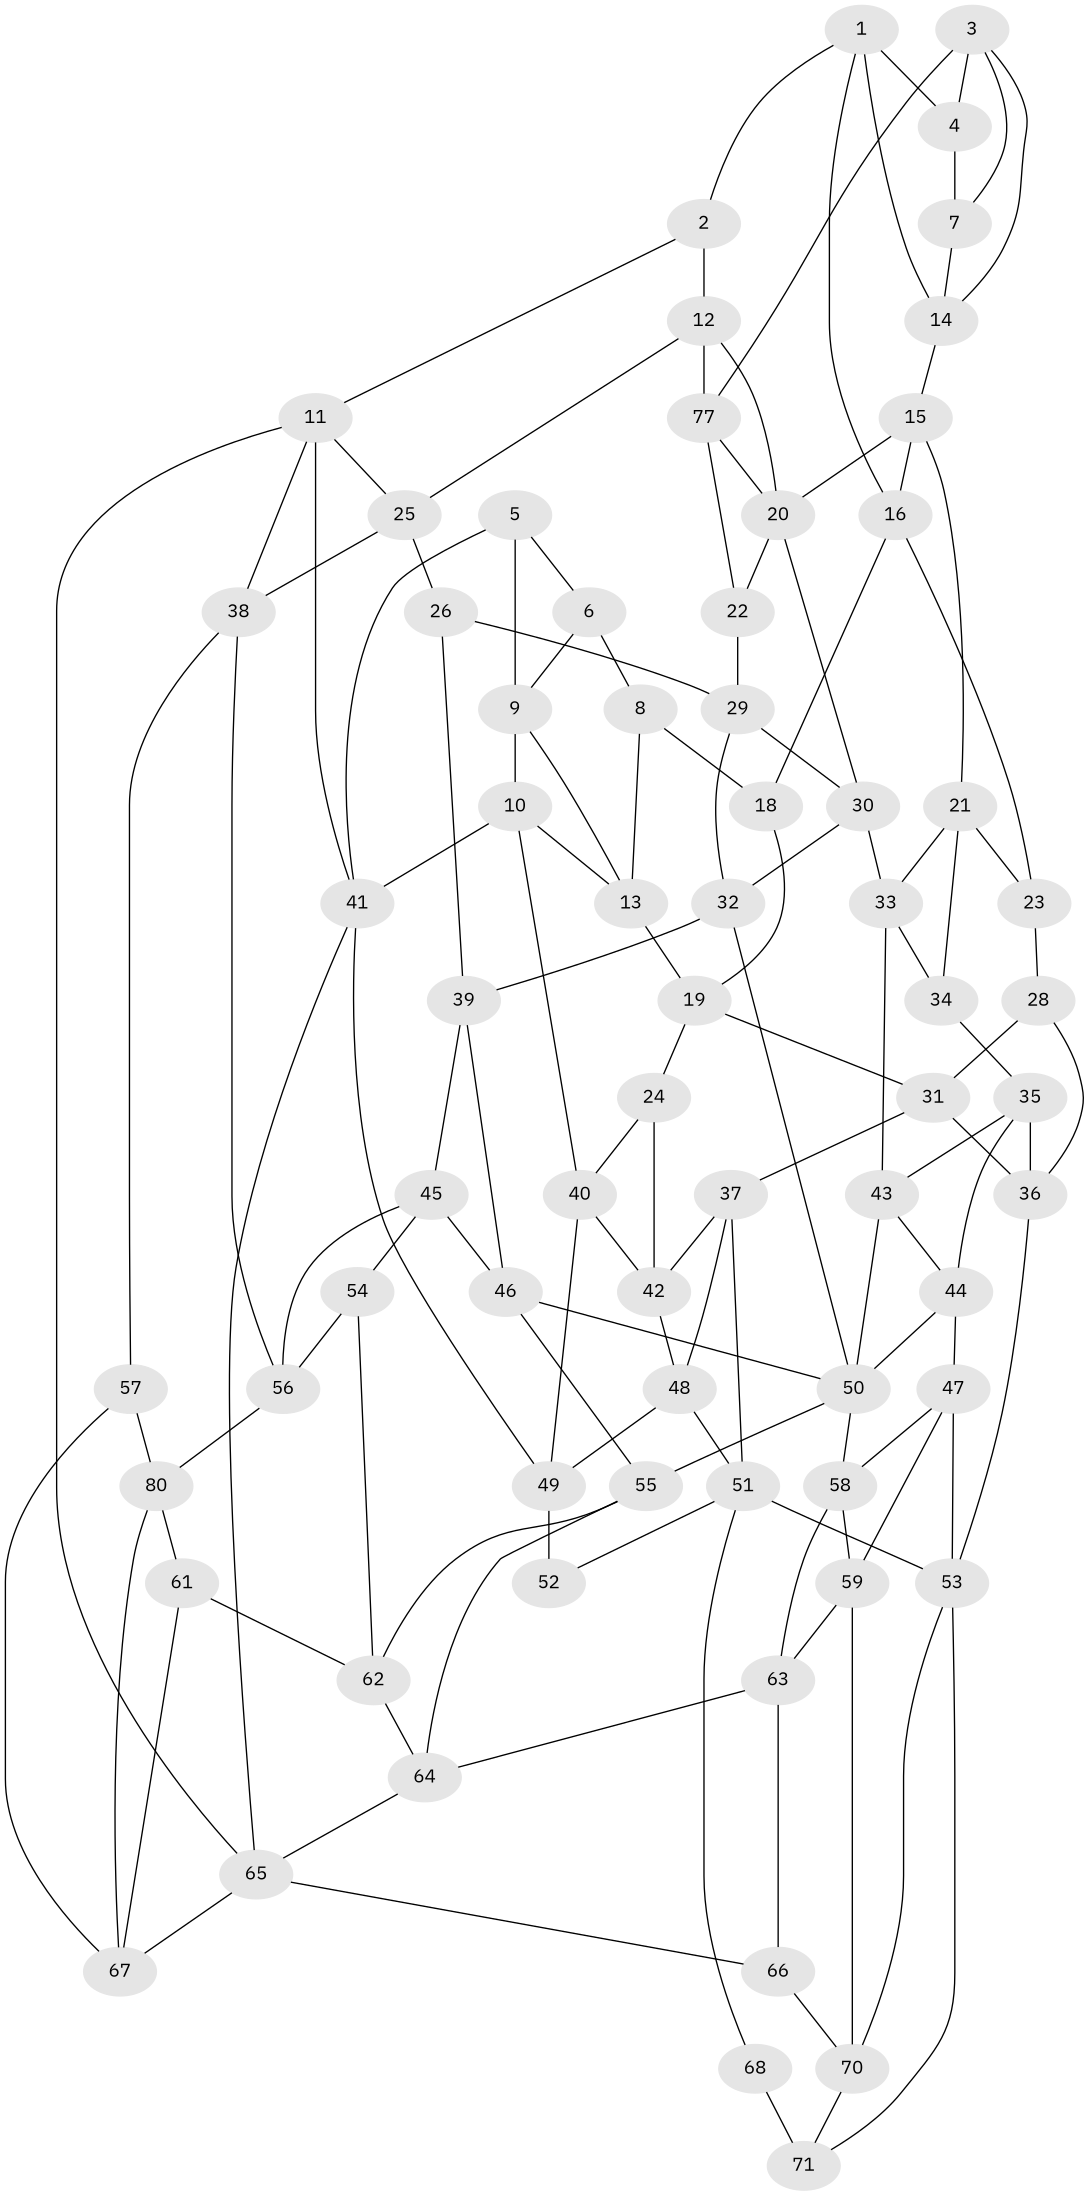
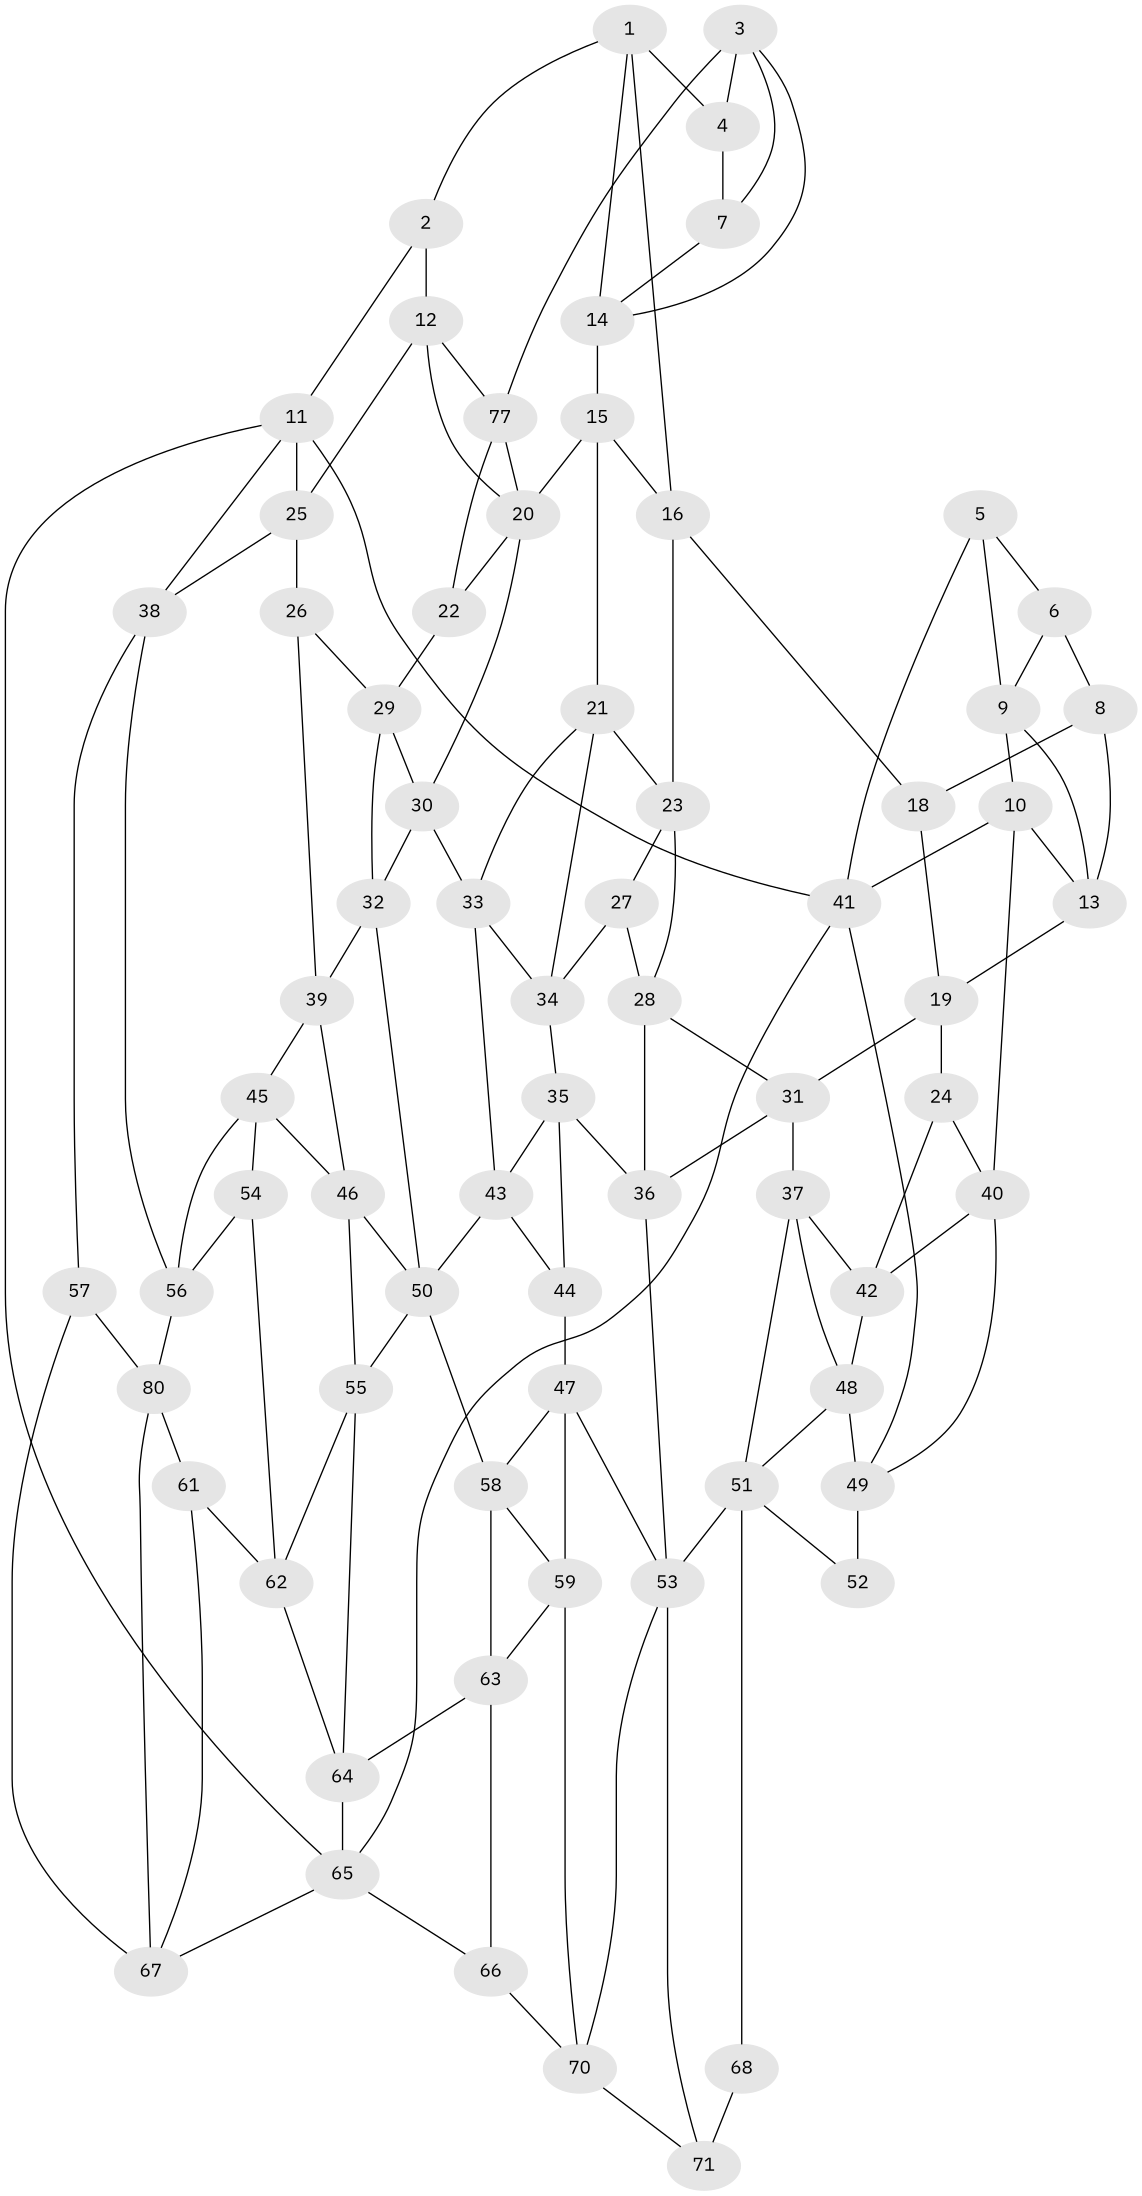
none -> (622, 904)
(905, 1341) -> none
